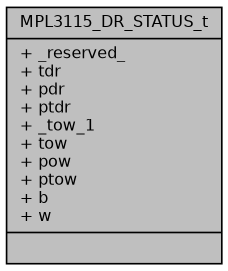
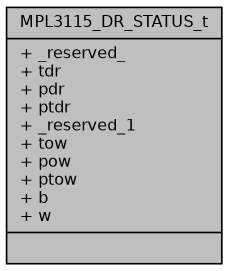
(58, 126) -> (78, 126)
